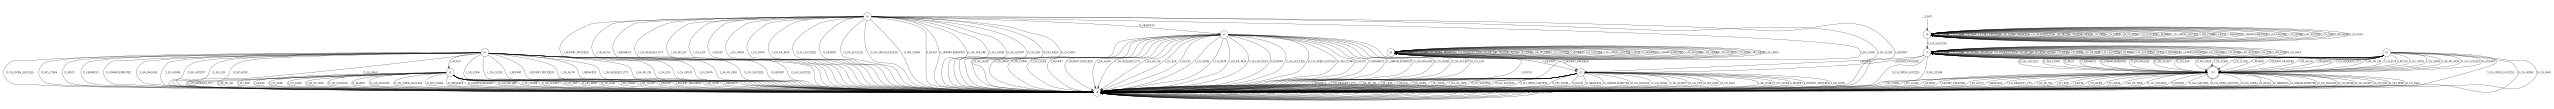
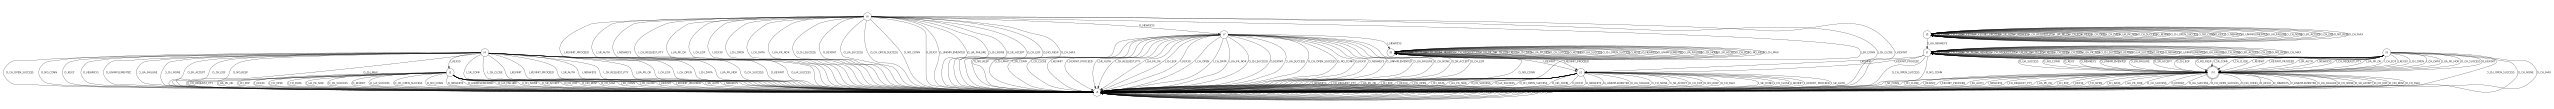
(1927, 17) -> none
none -> (1310, 35)
(1937, 44) -> (1937, 44)
(1527, 72) -> (1527, 72)
